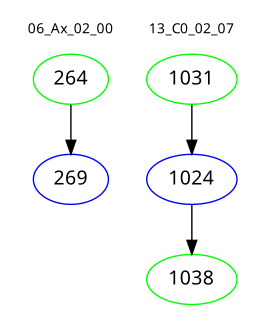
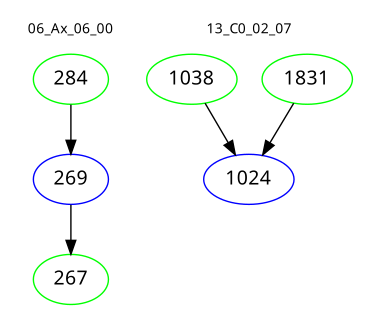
(71, 30) -> (71, 30)
(71, 79) -> (71, 79)
(192, 79) -> (307, 79)
(192, 223) -> (217, 123)
none -> (71, 279)
